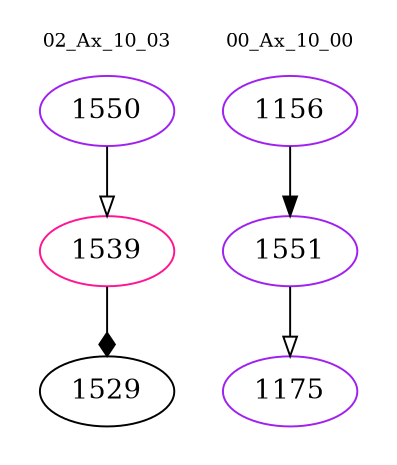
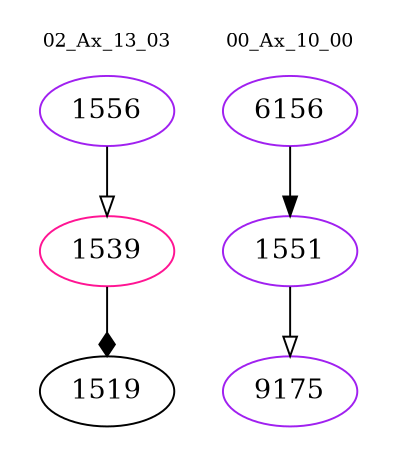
(107, 42) -> (107, 42)
(107, 111) -> (107, 111)
(290, 111) -> (290, 111)
(107, 391) -> (107, 391)
(290, 391) -> (290, 391)
